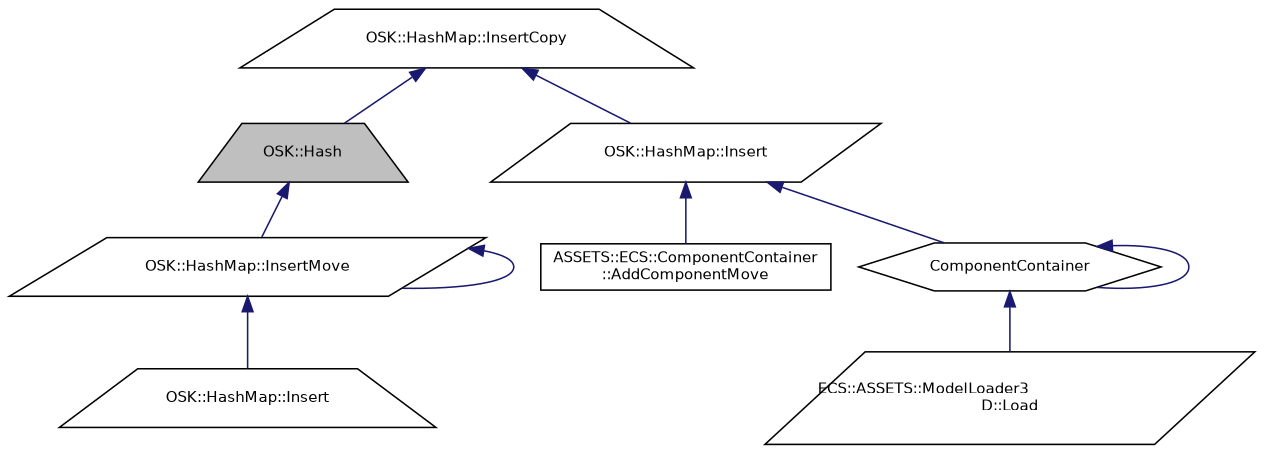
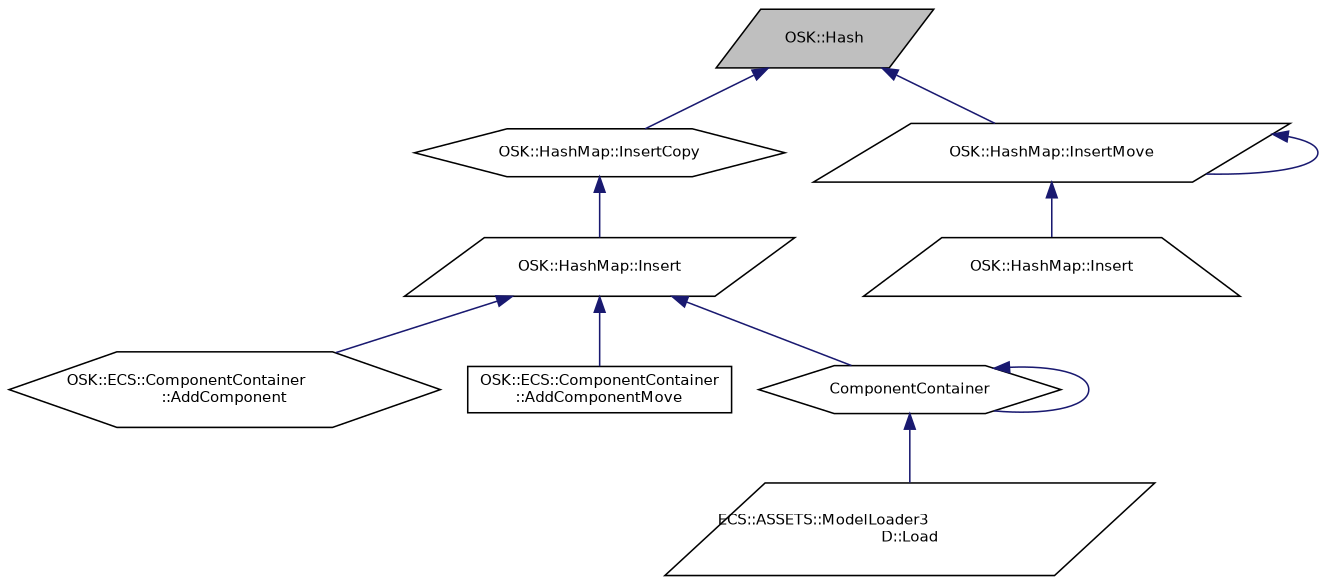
(467, 39) -> (600, 153)
(378, 100) -> (699, 102)
(303, 153) -> (825, 39)
(686, 267) -> (600, 390)
none -> (225, 390)
